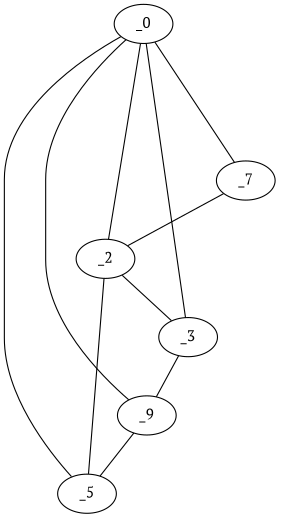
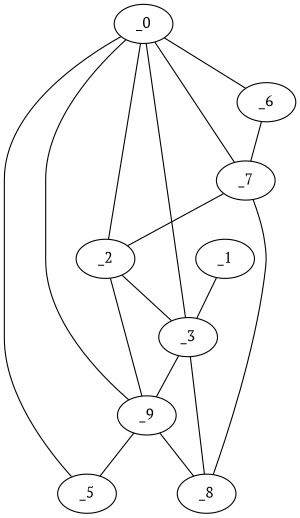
none -> (266, 102)
none -> (225, 259)
(96, 381) -> (126, 337)
none -> (207, 494)
